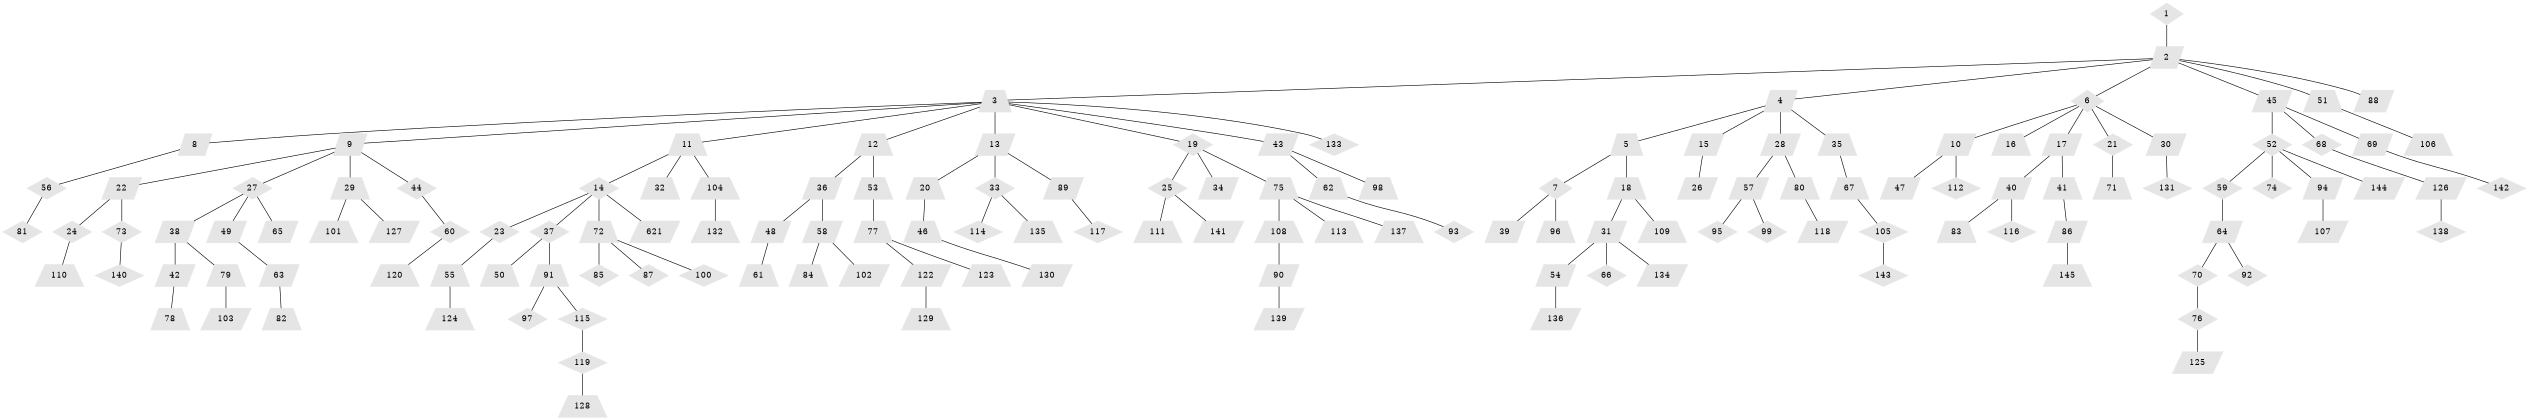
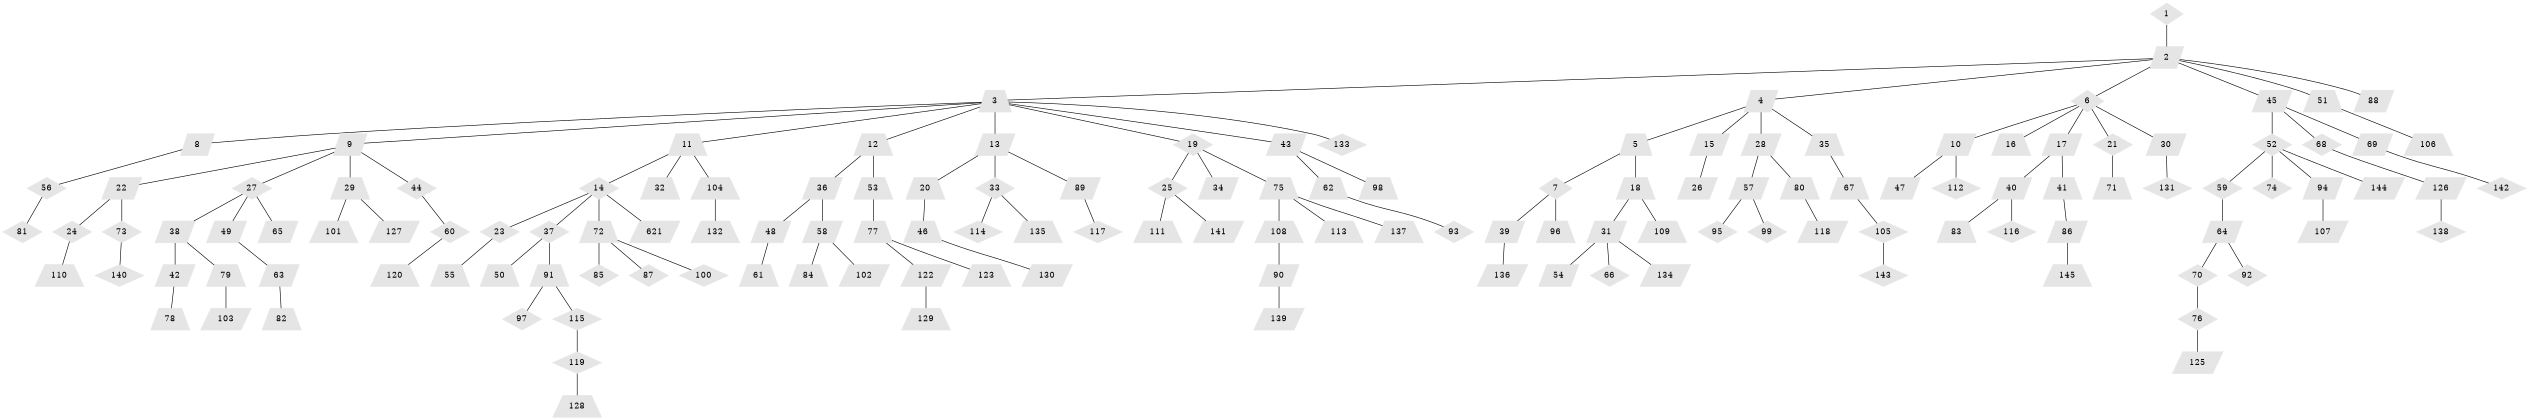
(1556, 297) -> (1504, 254)
(450, 319) -> none
